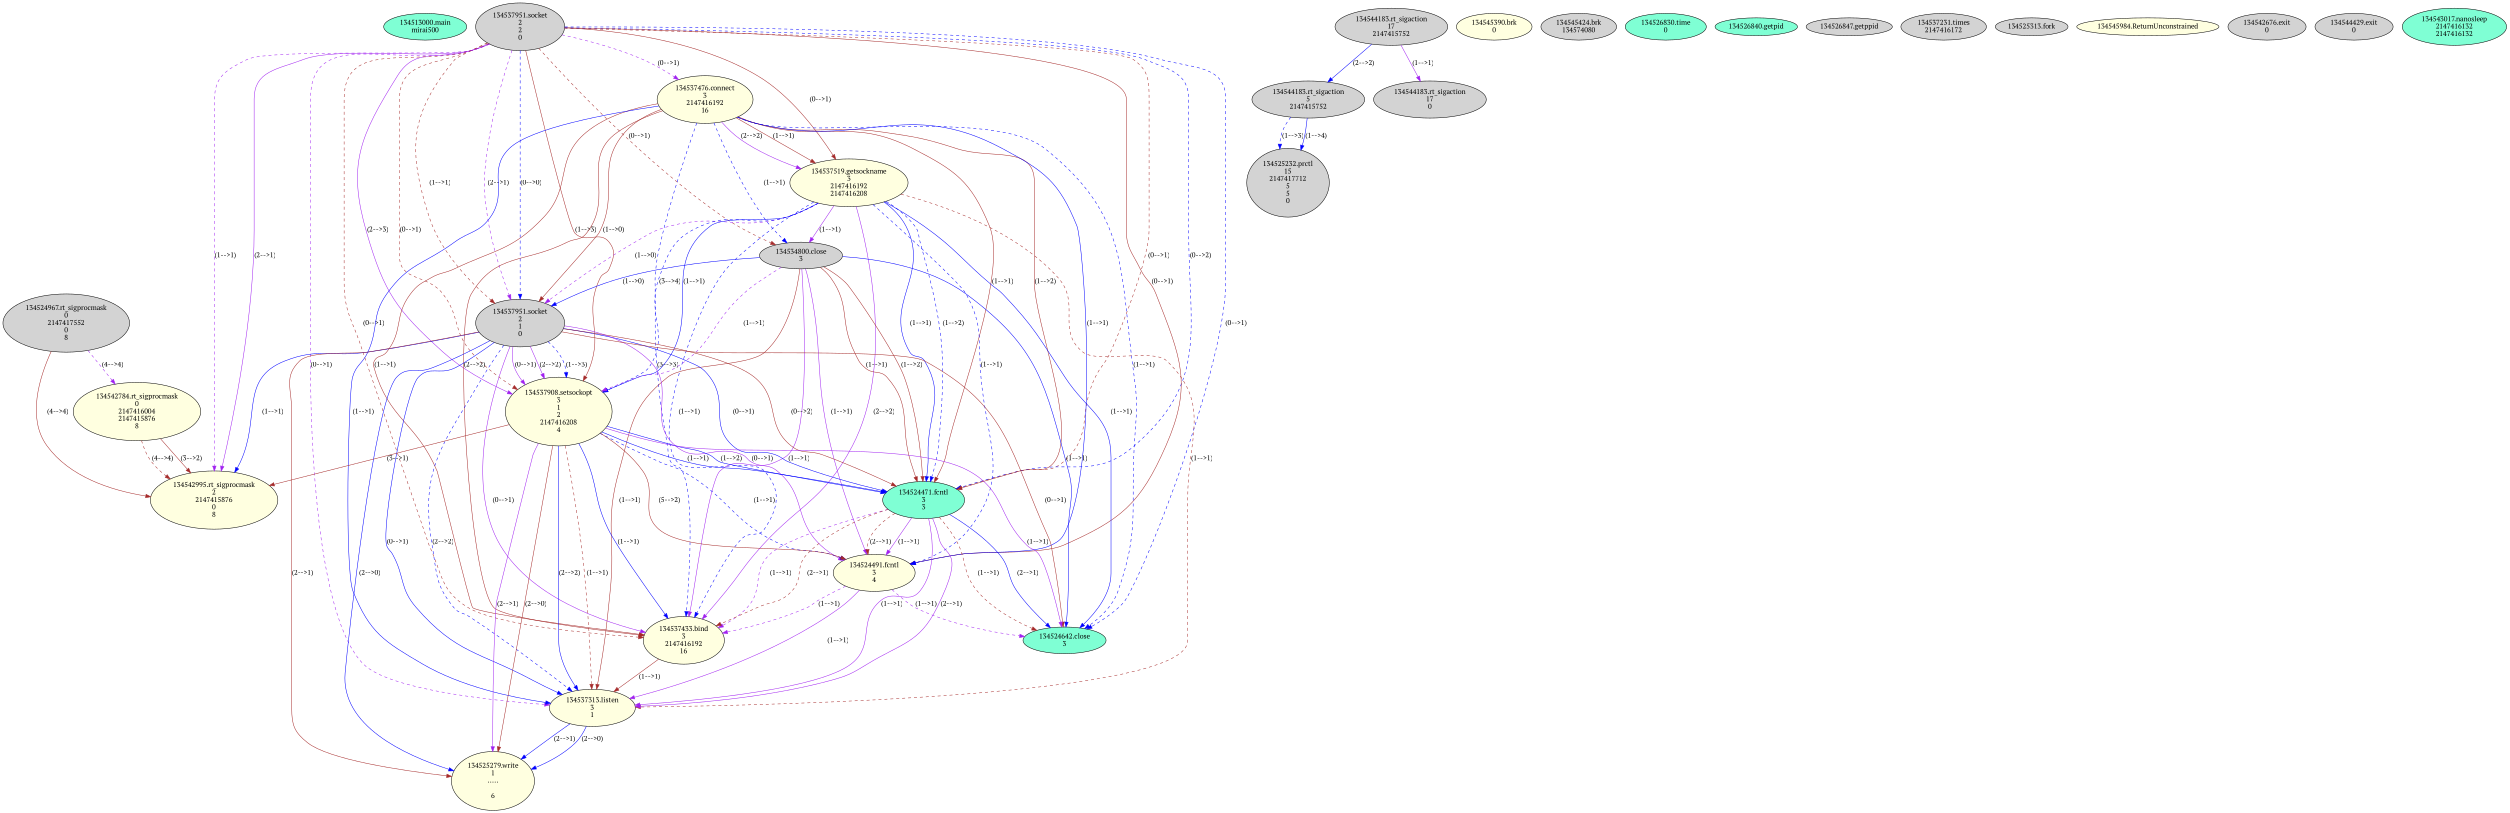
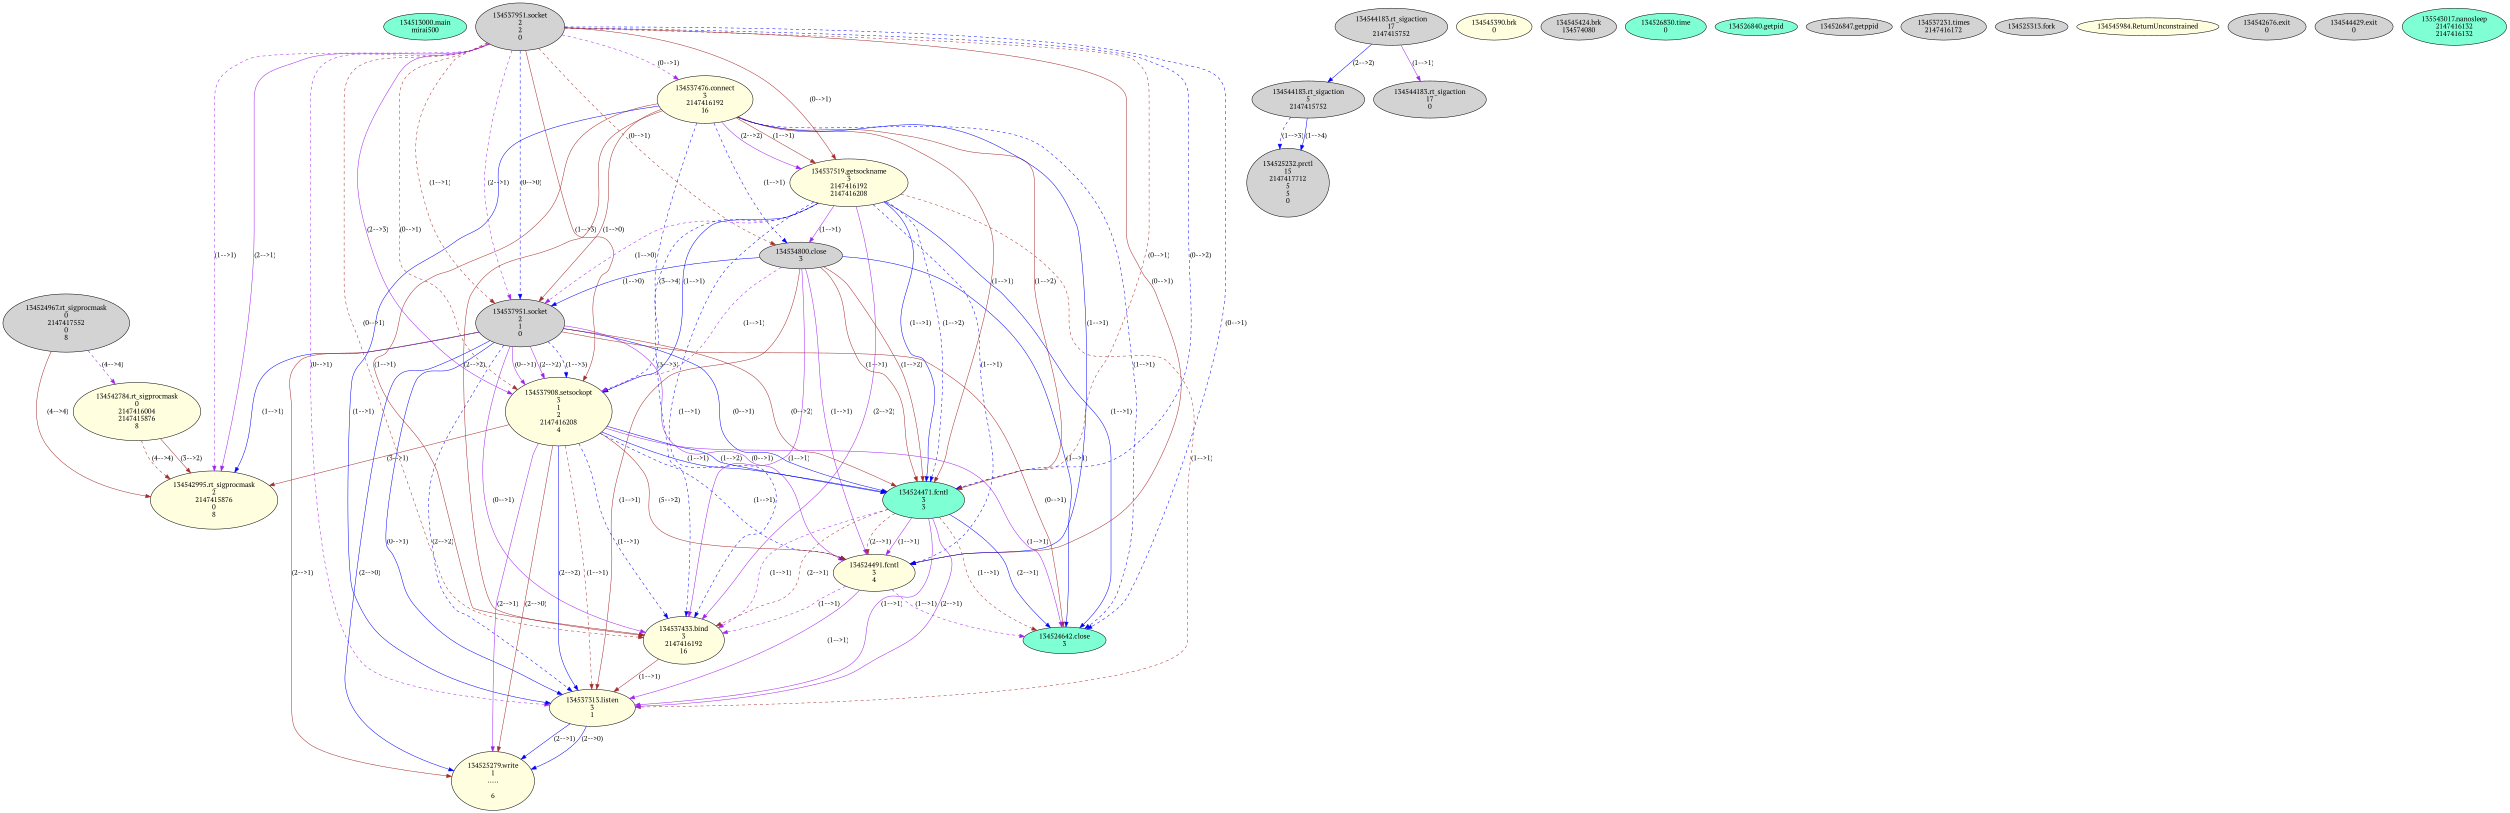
(2454, 27) -> (2454, 27)
(607, 526) -> (607, 526)
